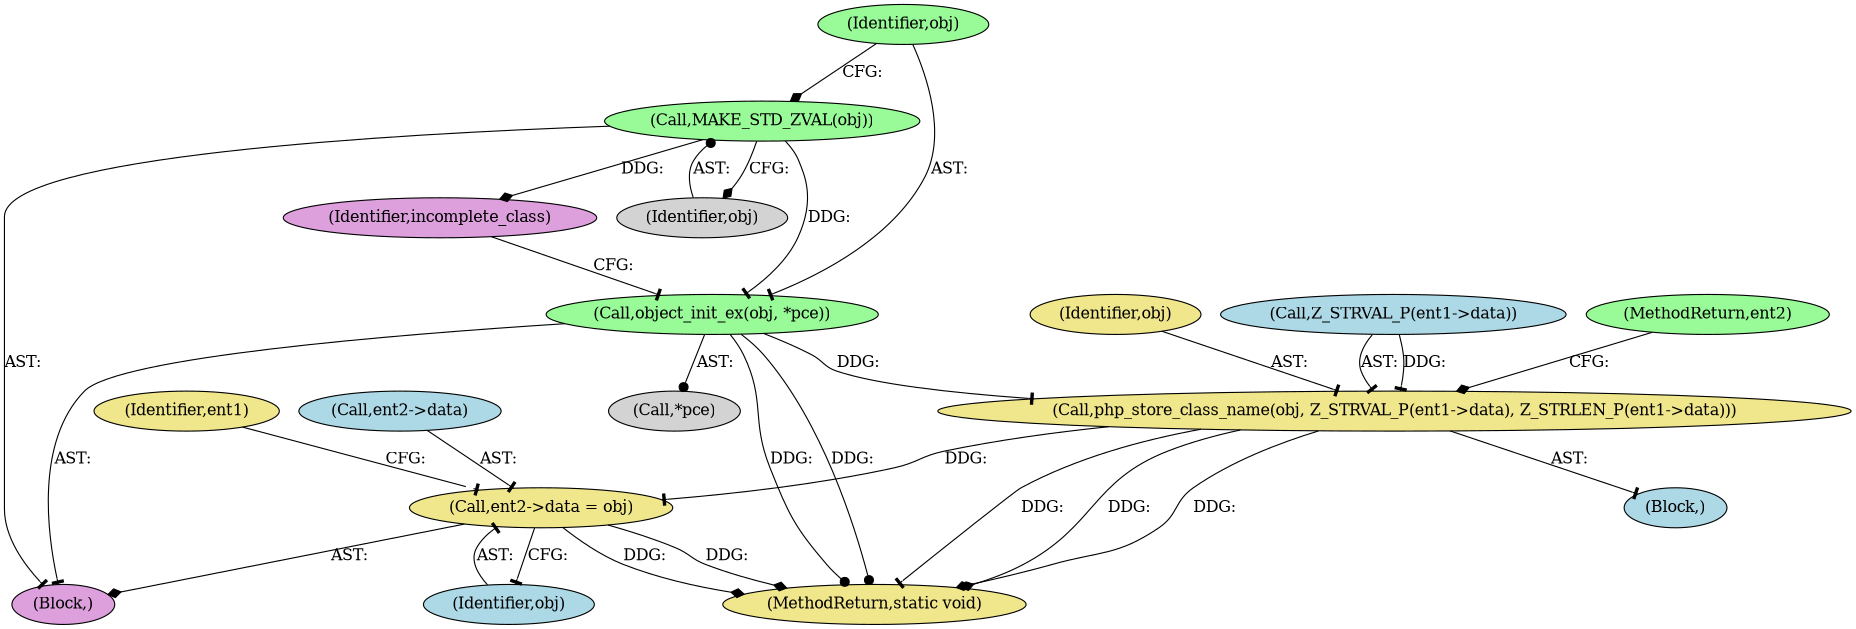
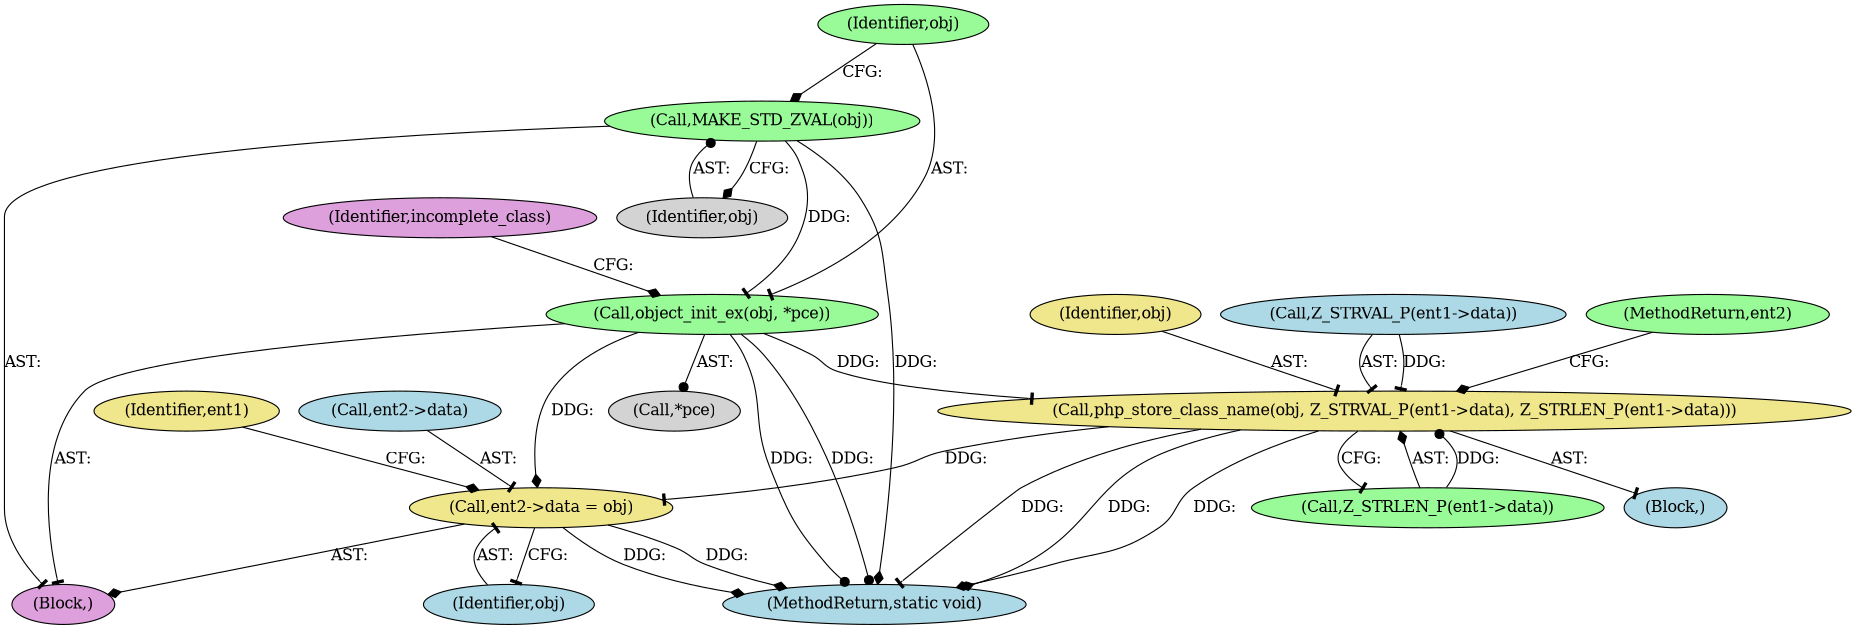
(608, 168) -> (892, 339)
(573, 265) -> (573, 265)
none -> (558, 383)
(354, 457) -> (354, 457)
none -> (1428, 508)
(874, 604) -> (874, 604)
